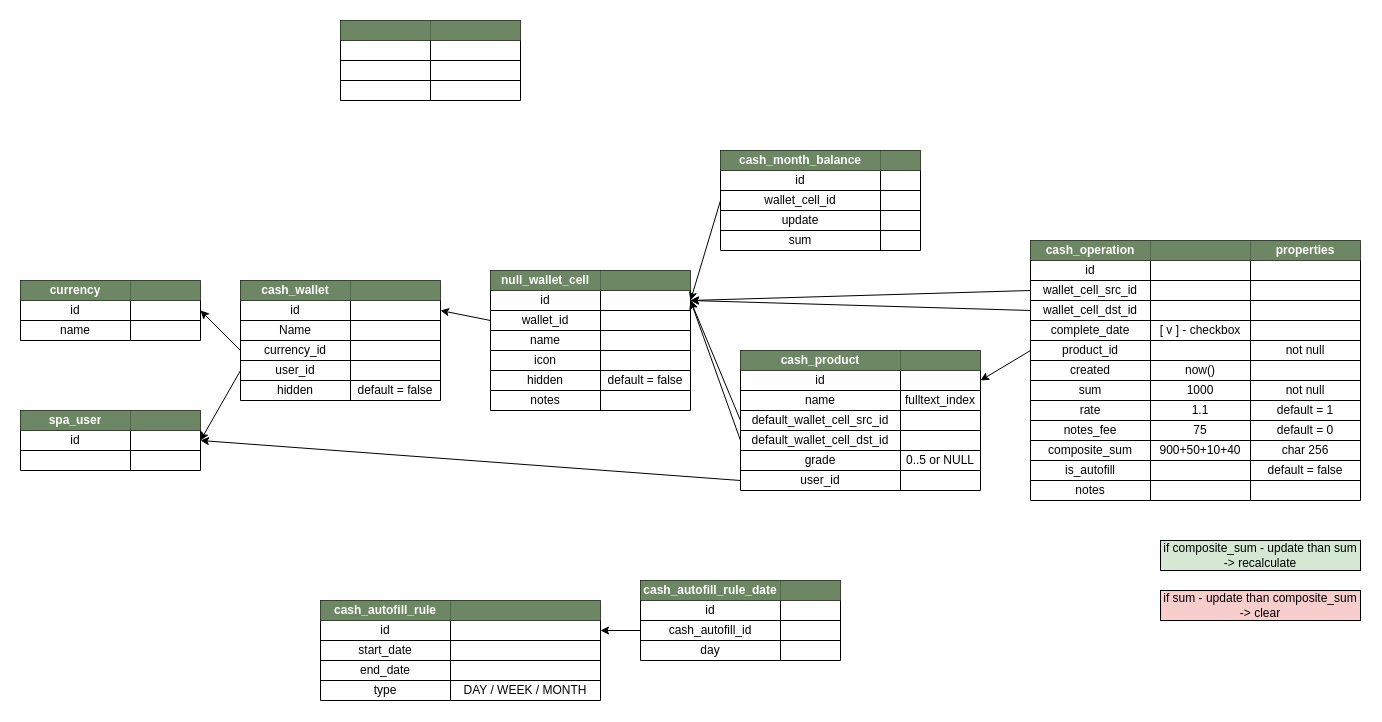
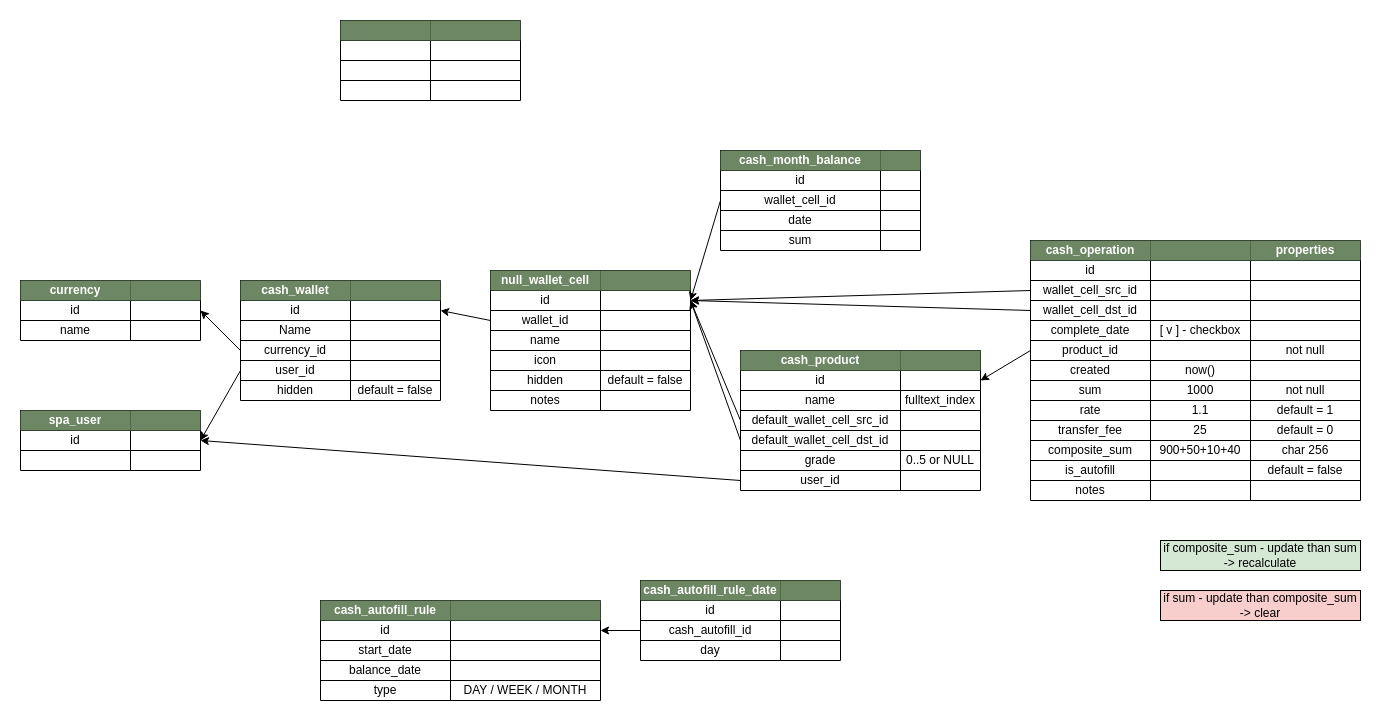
(801, 221) -> (801, 221)
(1091, 431) -> (1091, 431)
(1201, 431) -> (1201, 431)
(386, 671) -> (386, 671)
